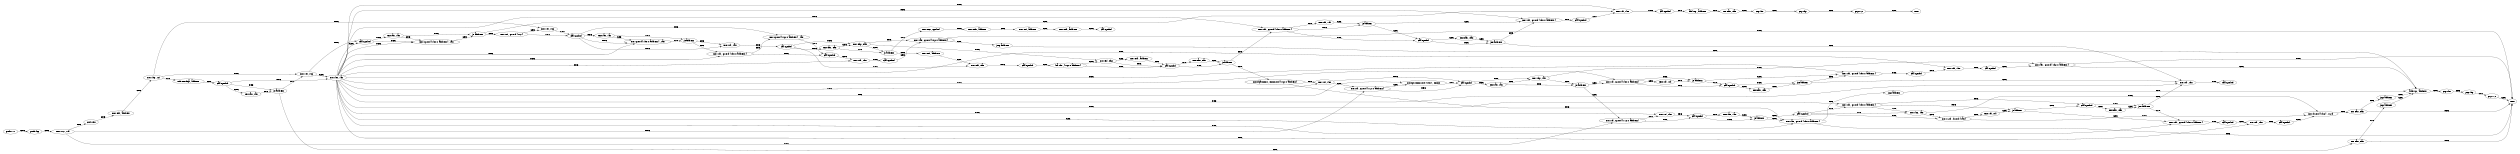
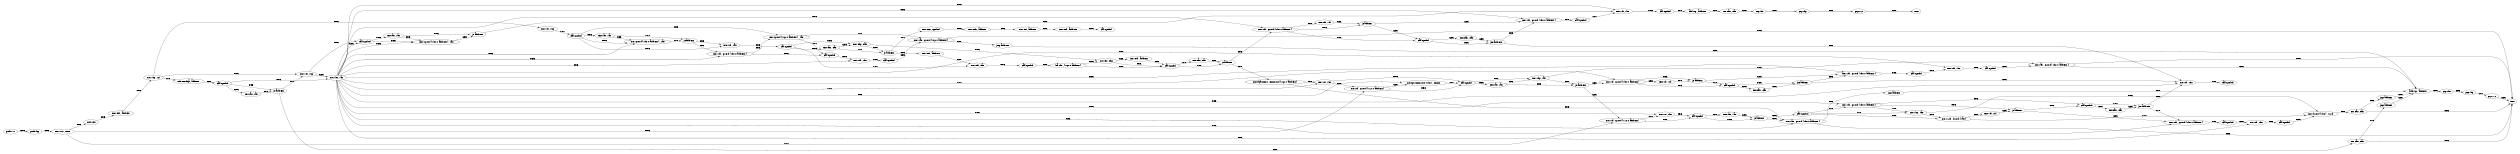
(512, 34) -> none
(887, 41) -> (861, 34)
(63, 132) -> (63, 132)
